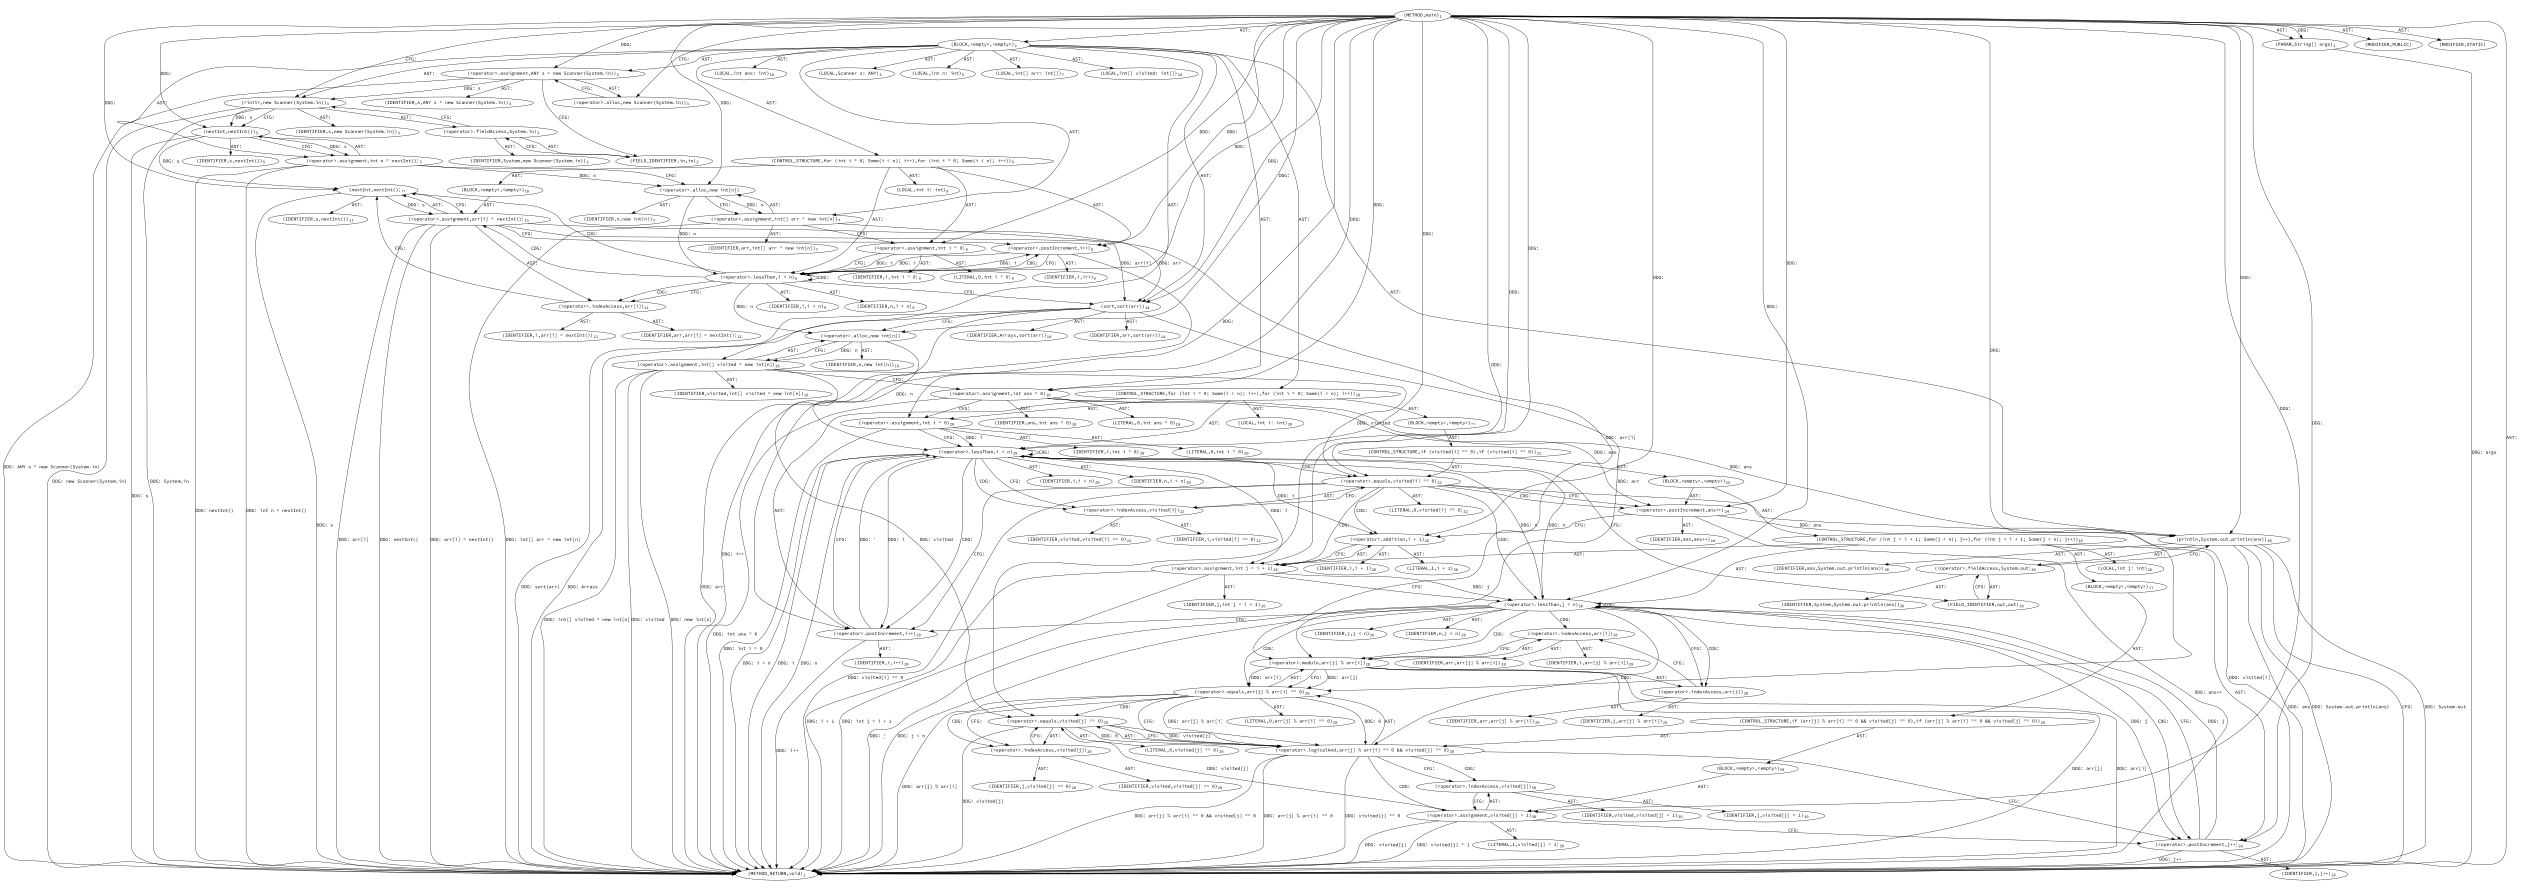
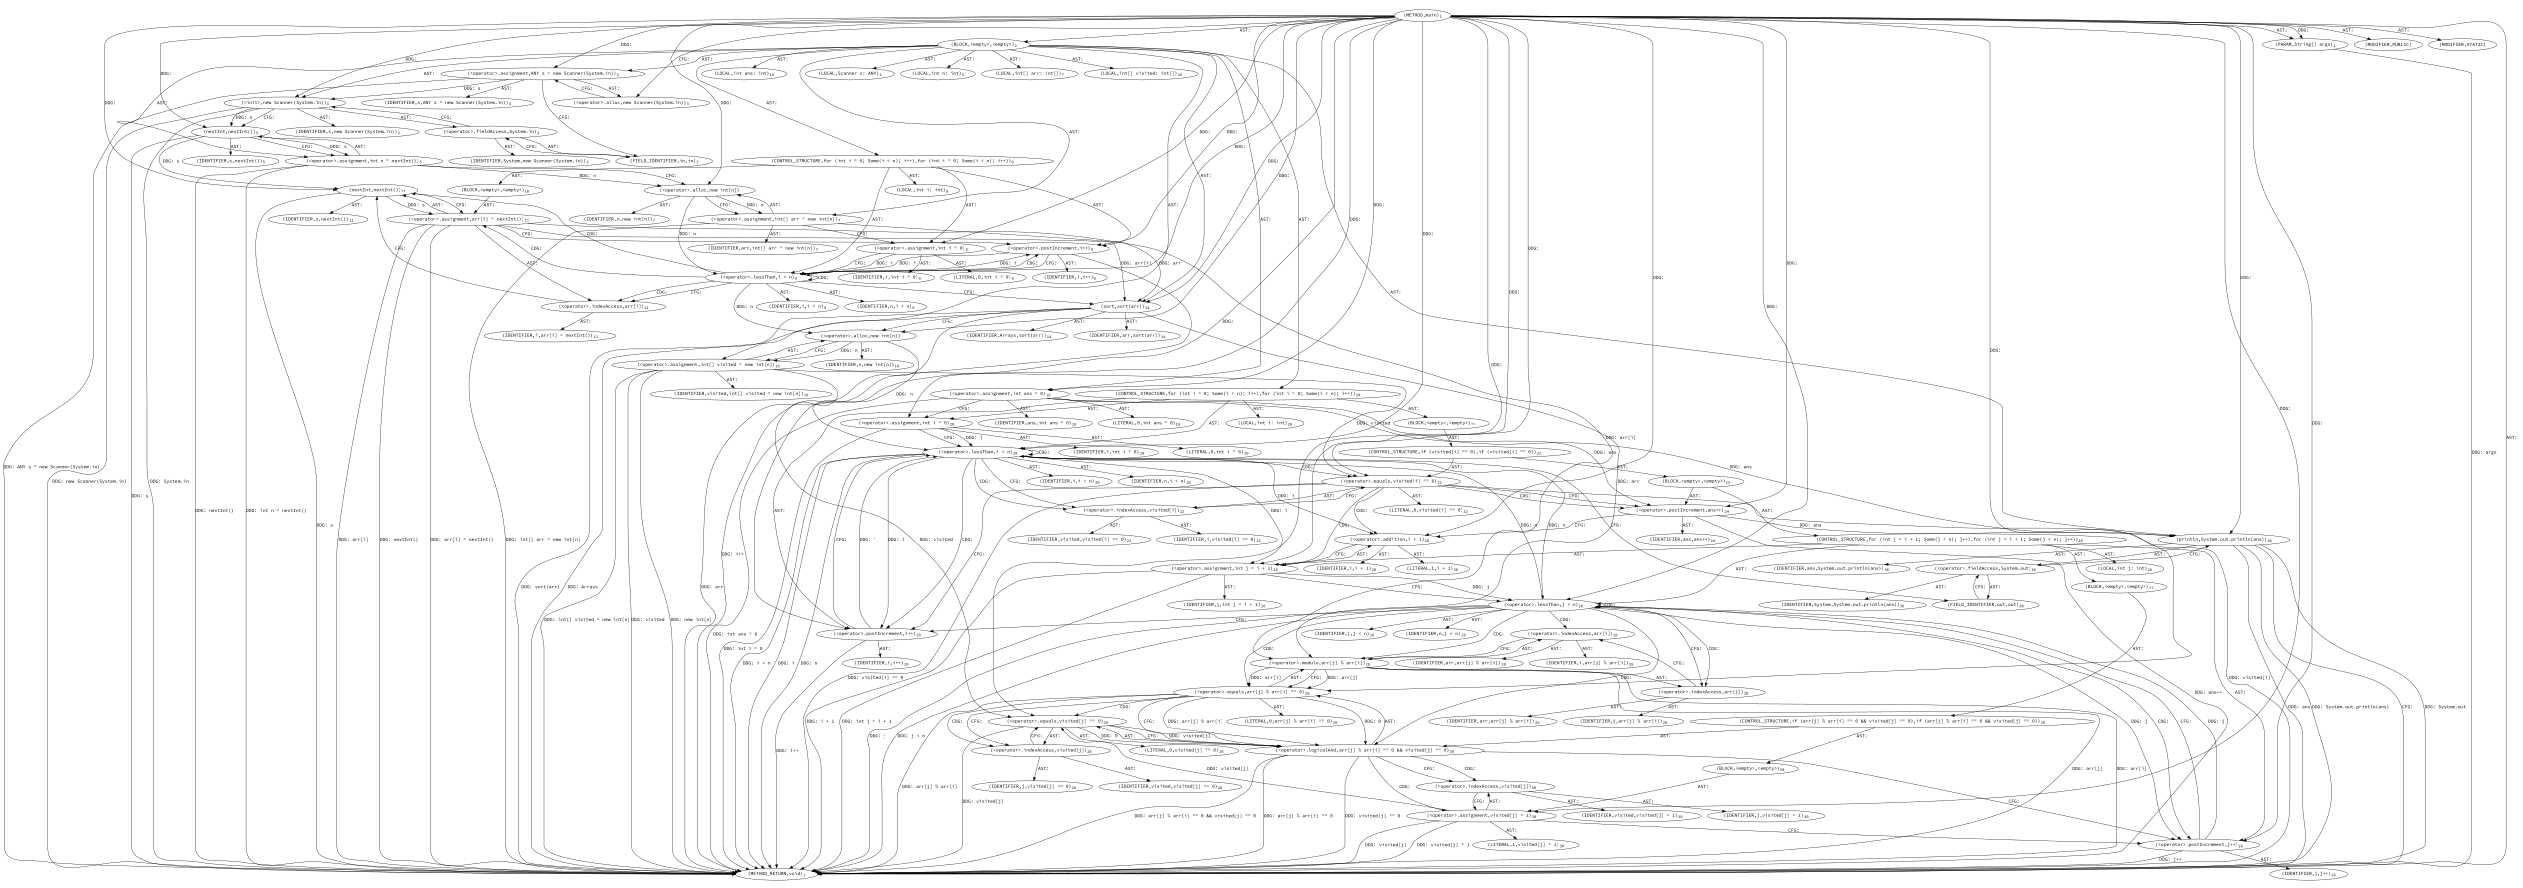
(412, 59) -> (412, 59)
(691, 336) -> none
(861, 379) -> none
(1496, 524) -> none
